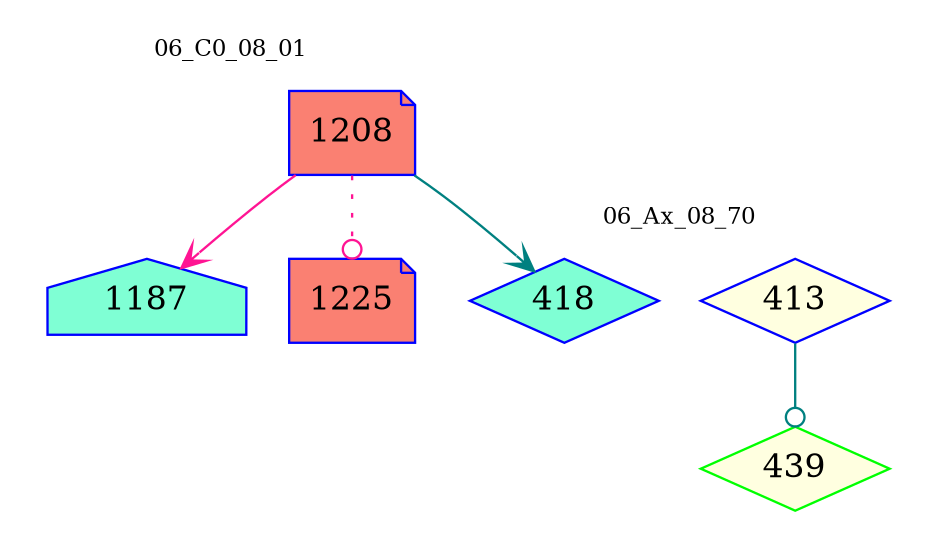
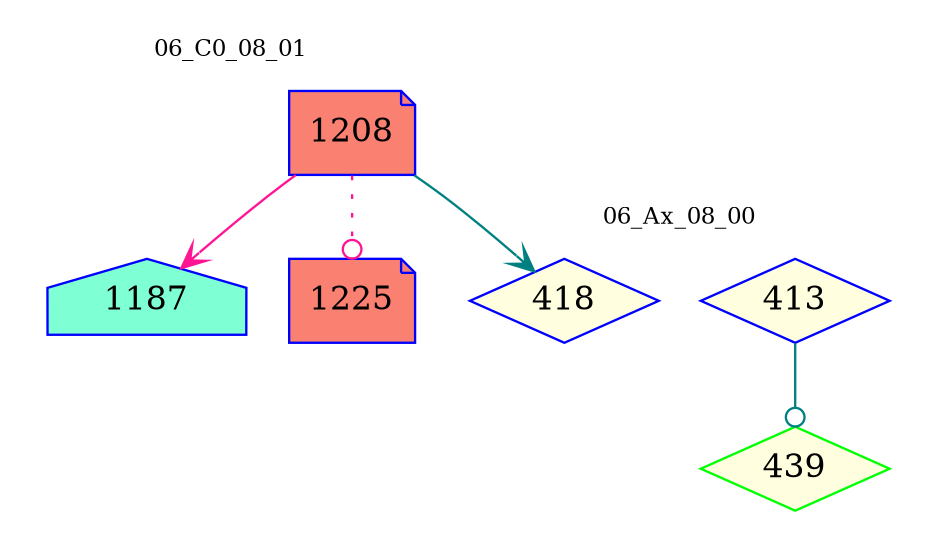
(680, 218) -> (680, 218)
(564, 301) -> (564, 301)
